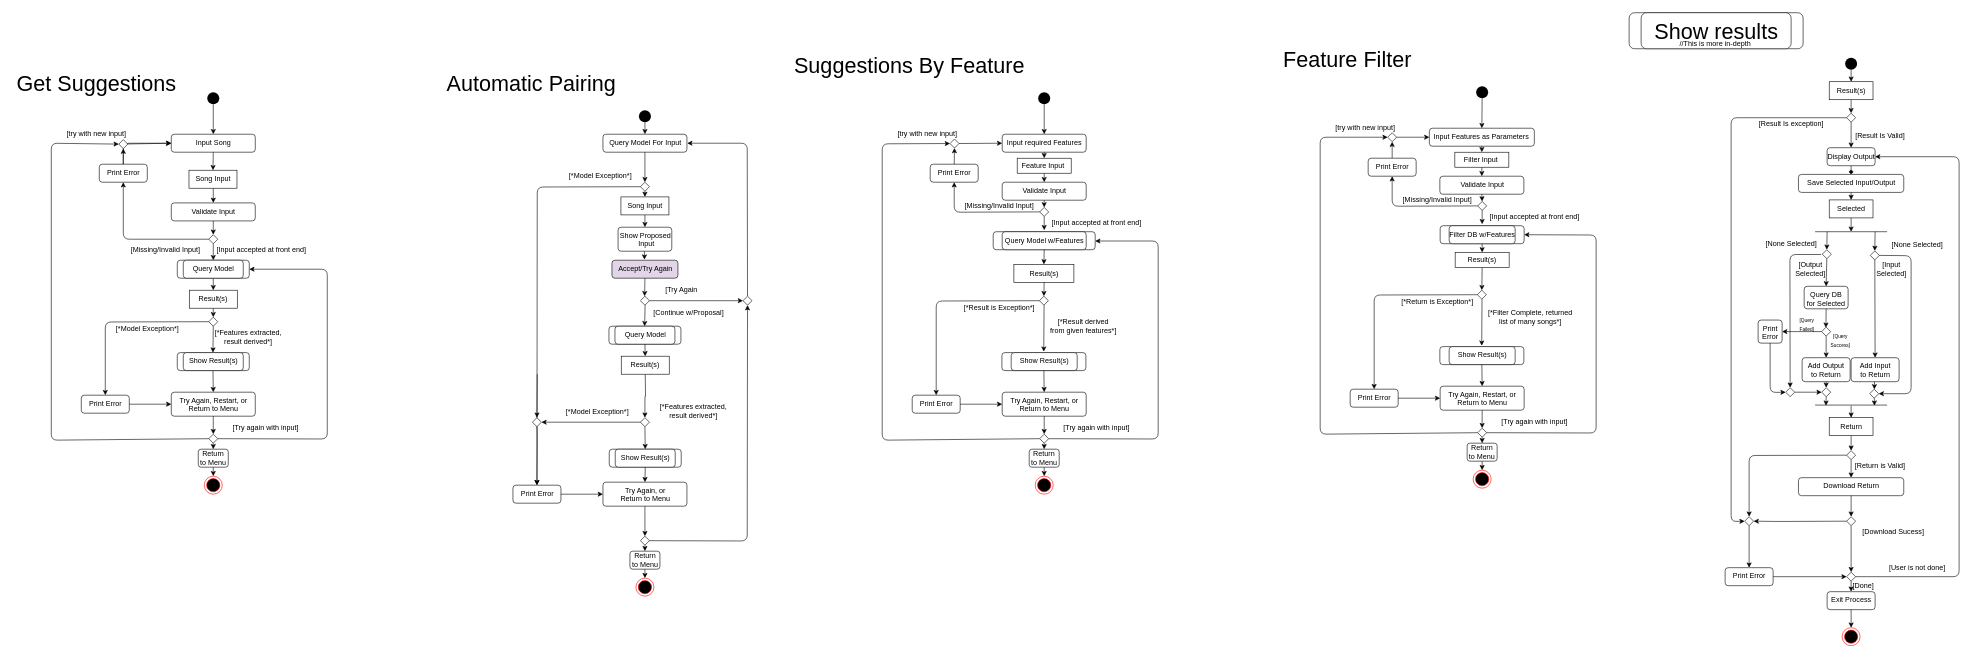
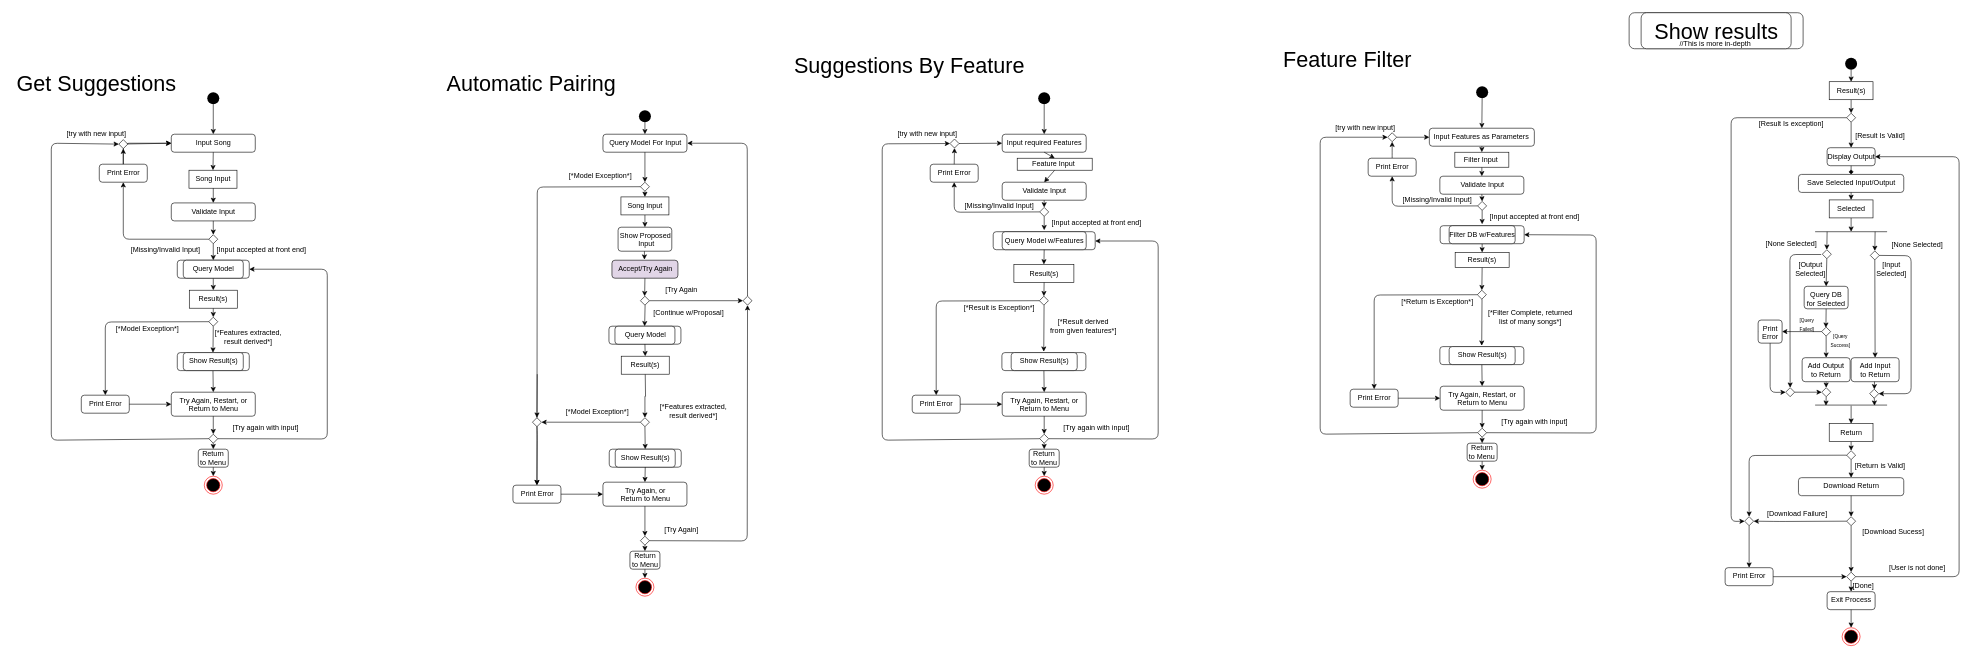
(1044, 166) -> (1055, 164)
(1851, 427) -> (1851, 433)
none -> (1797, 514)
none -> (681, 530)
